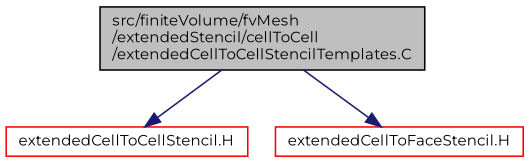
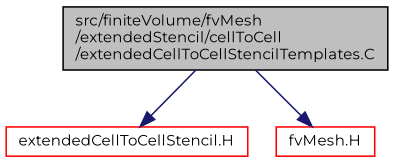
(399, 142) -> (325, 142)
